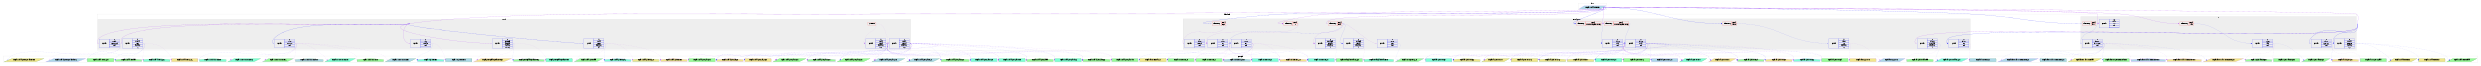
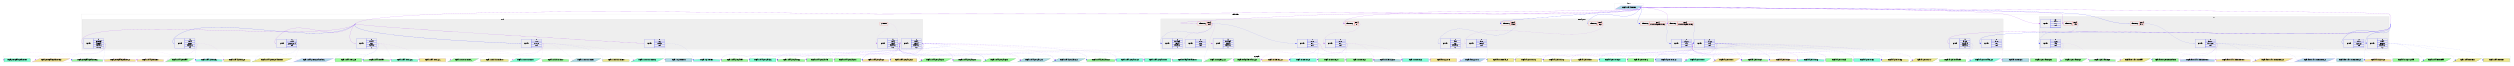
none -> (120, 60)
(213, 60) -> (616, 60)
(309, 60) -> (494, 60)
